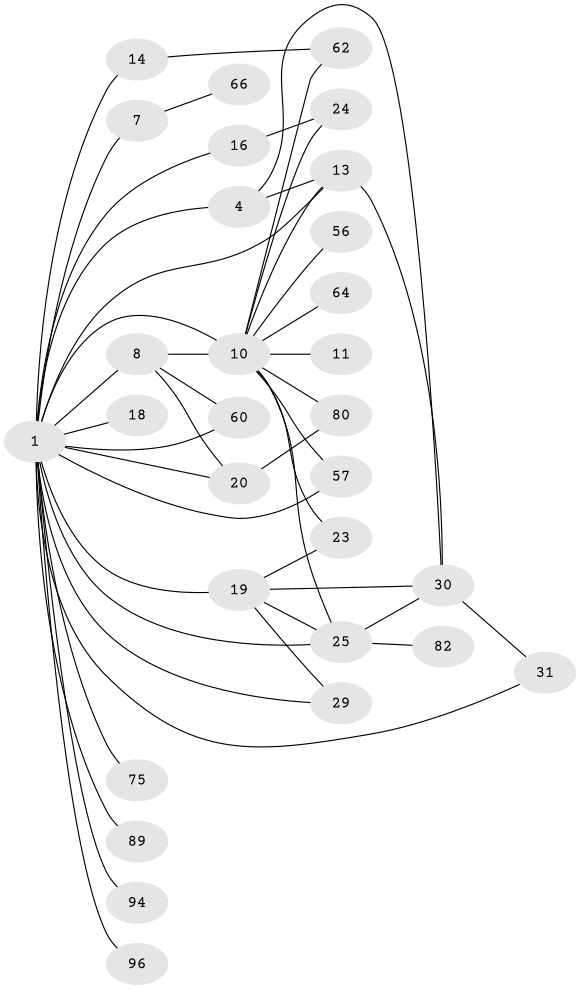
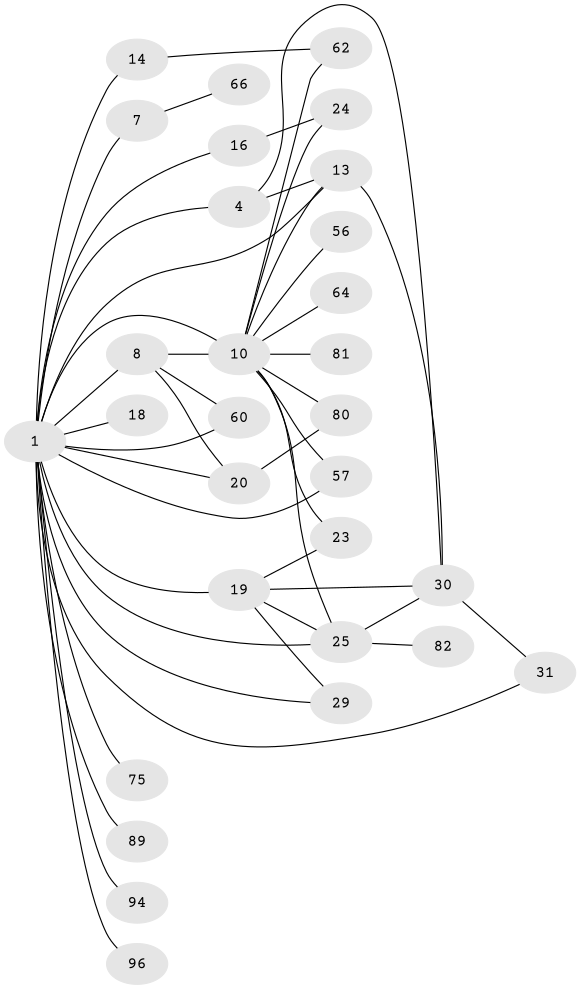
(341, 354) -> (341, 354)
